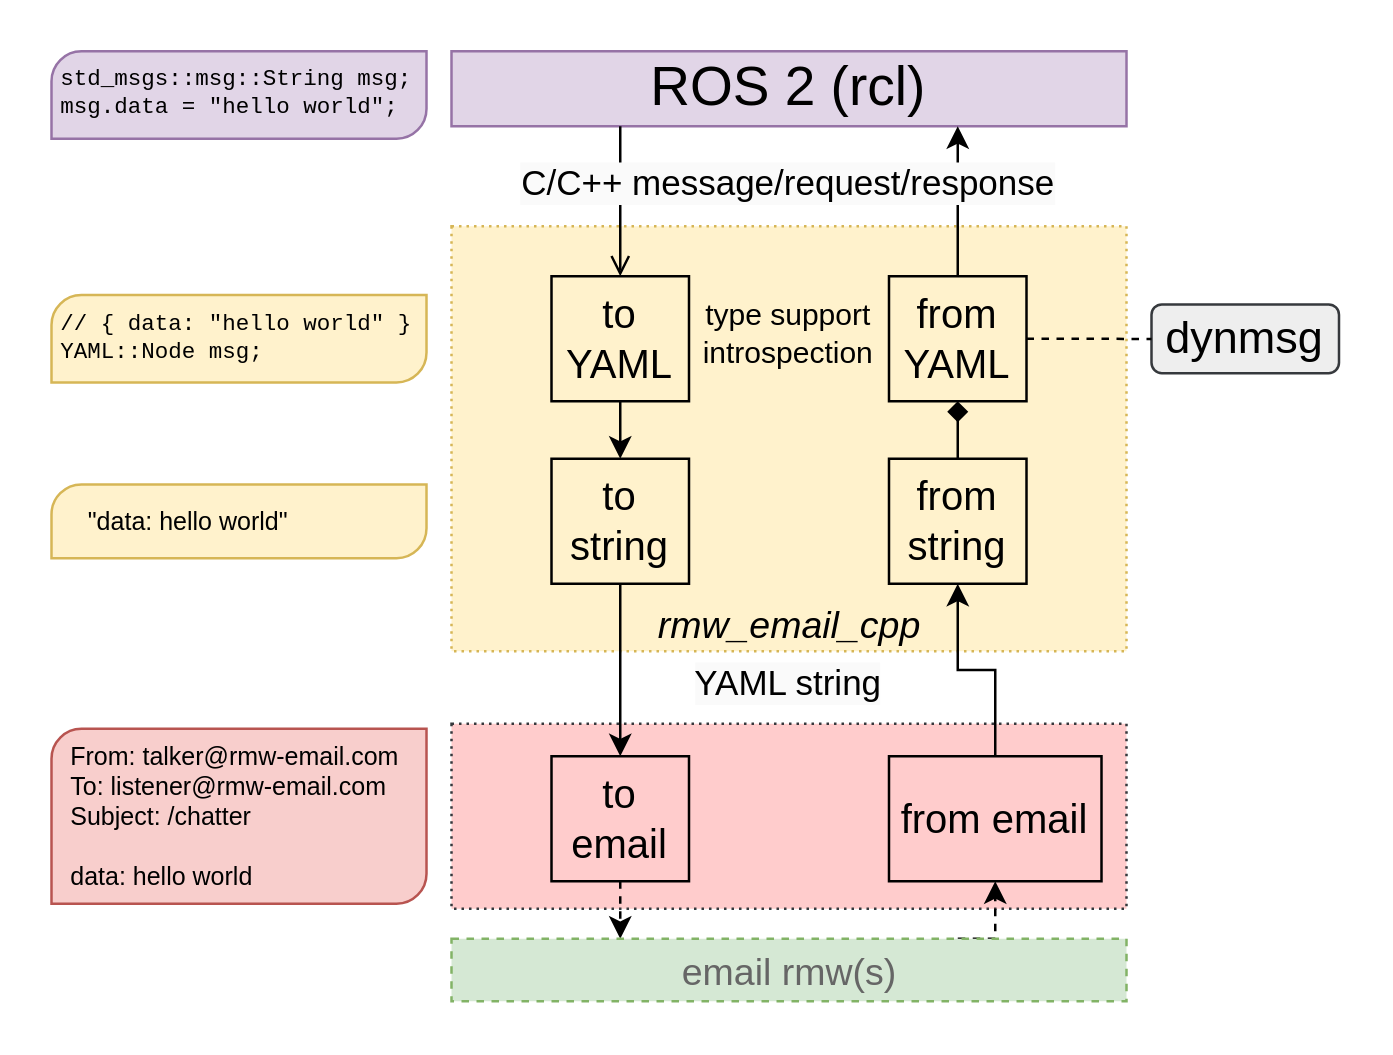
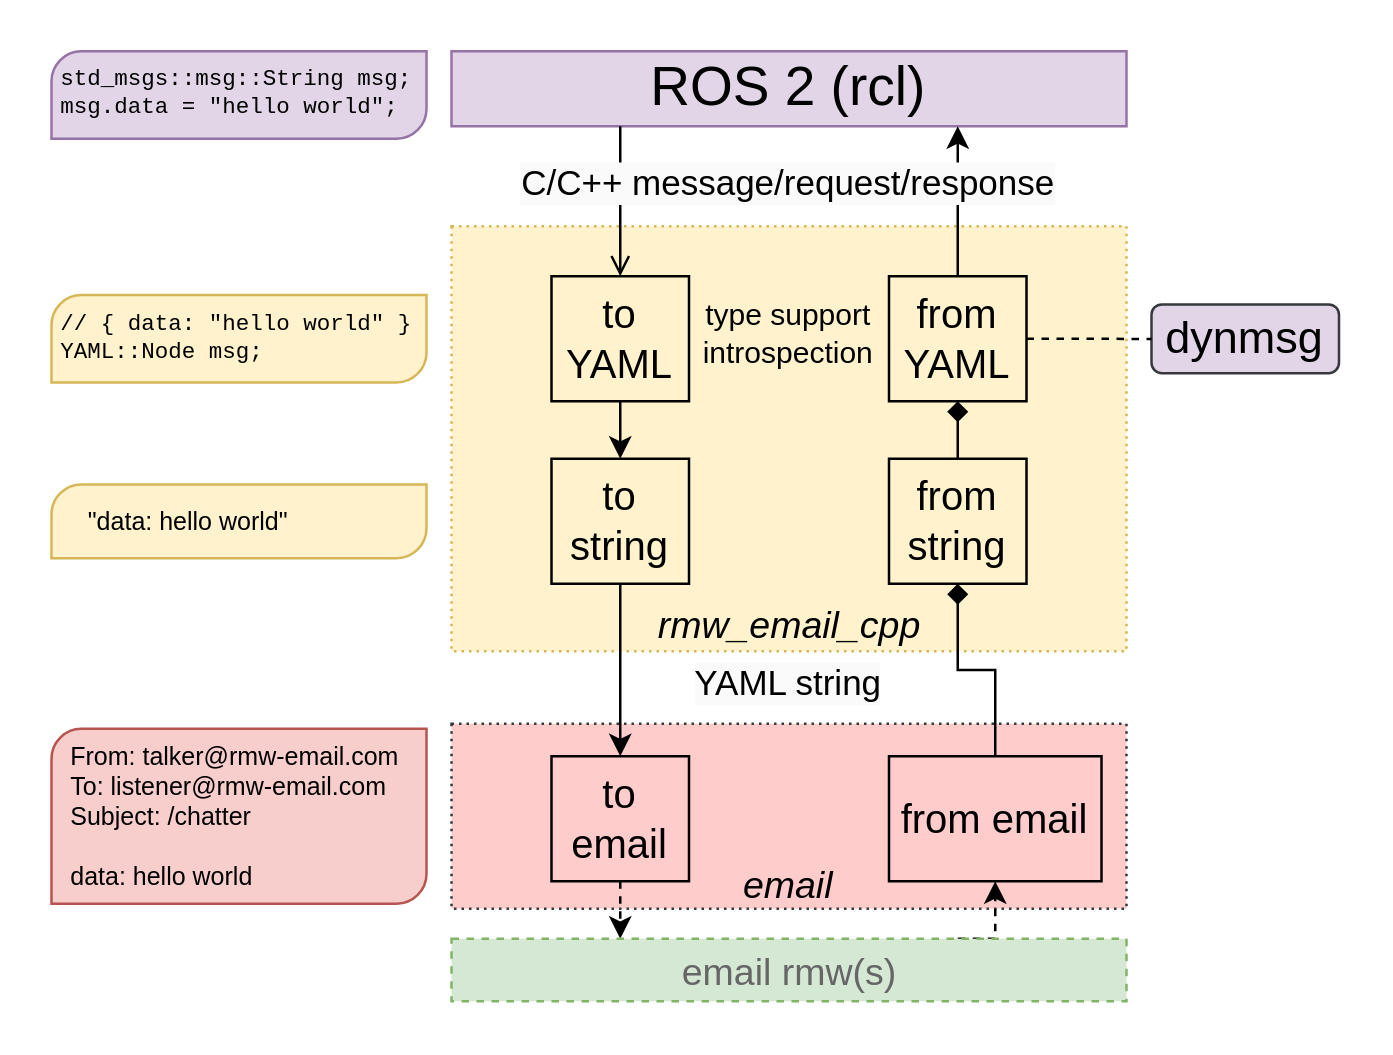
(1245, 339) -> (1245, 339)
(958, 602) -> (958, 604)
none -> (789, 884)
